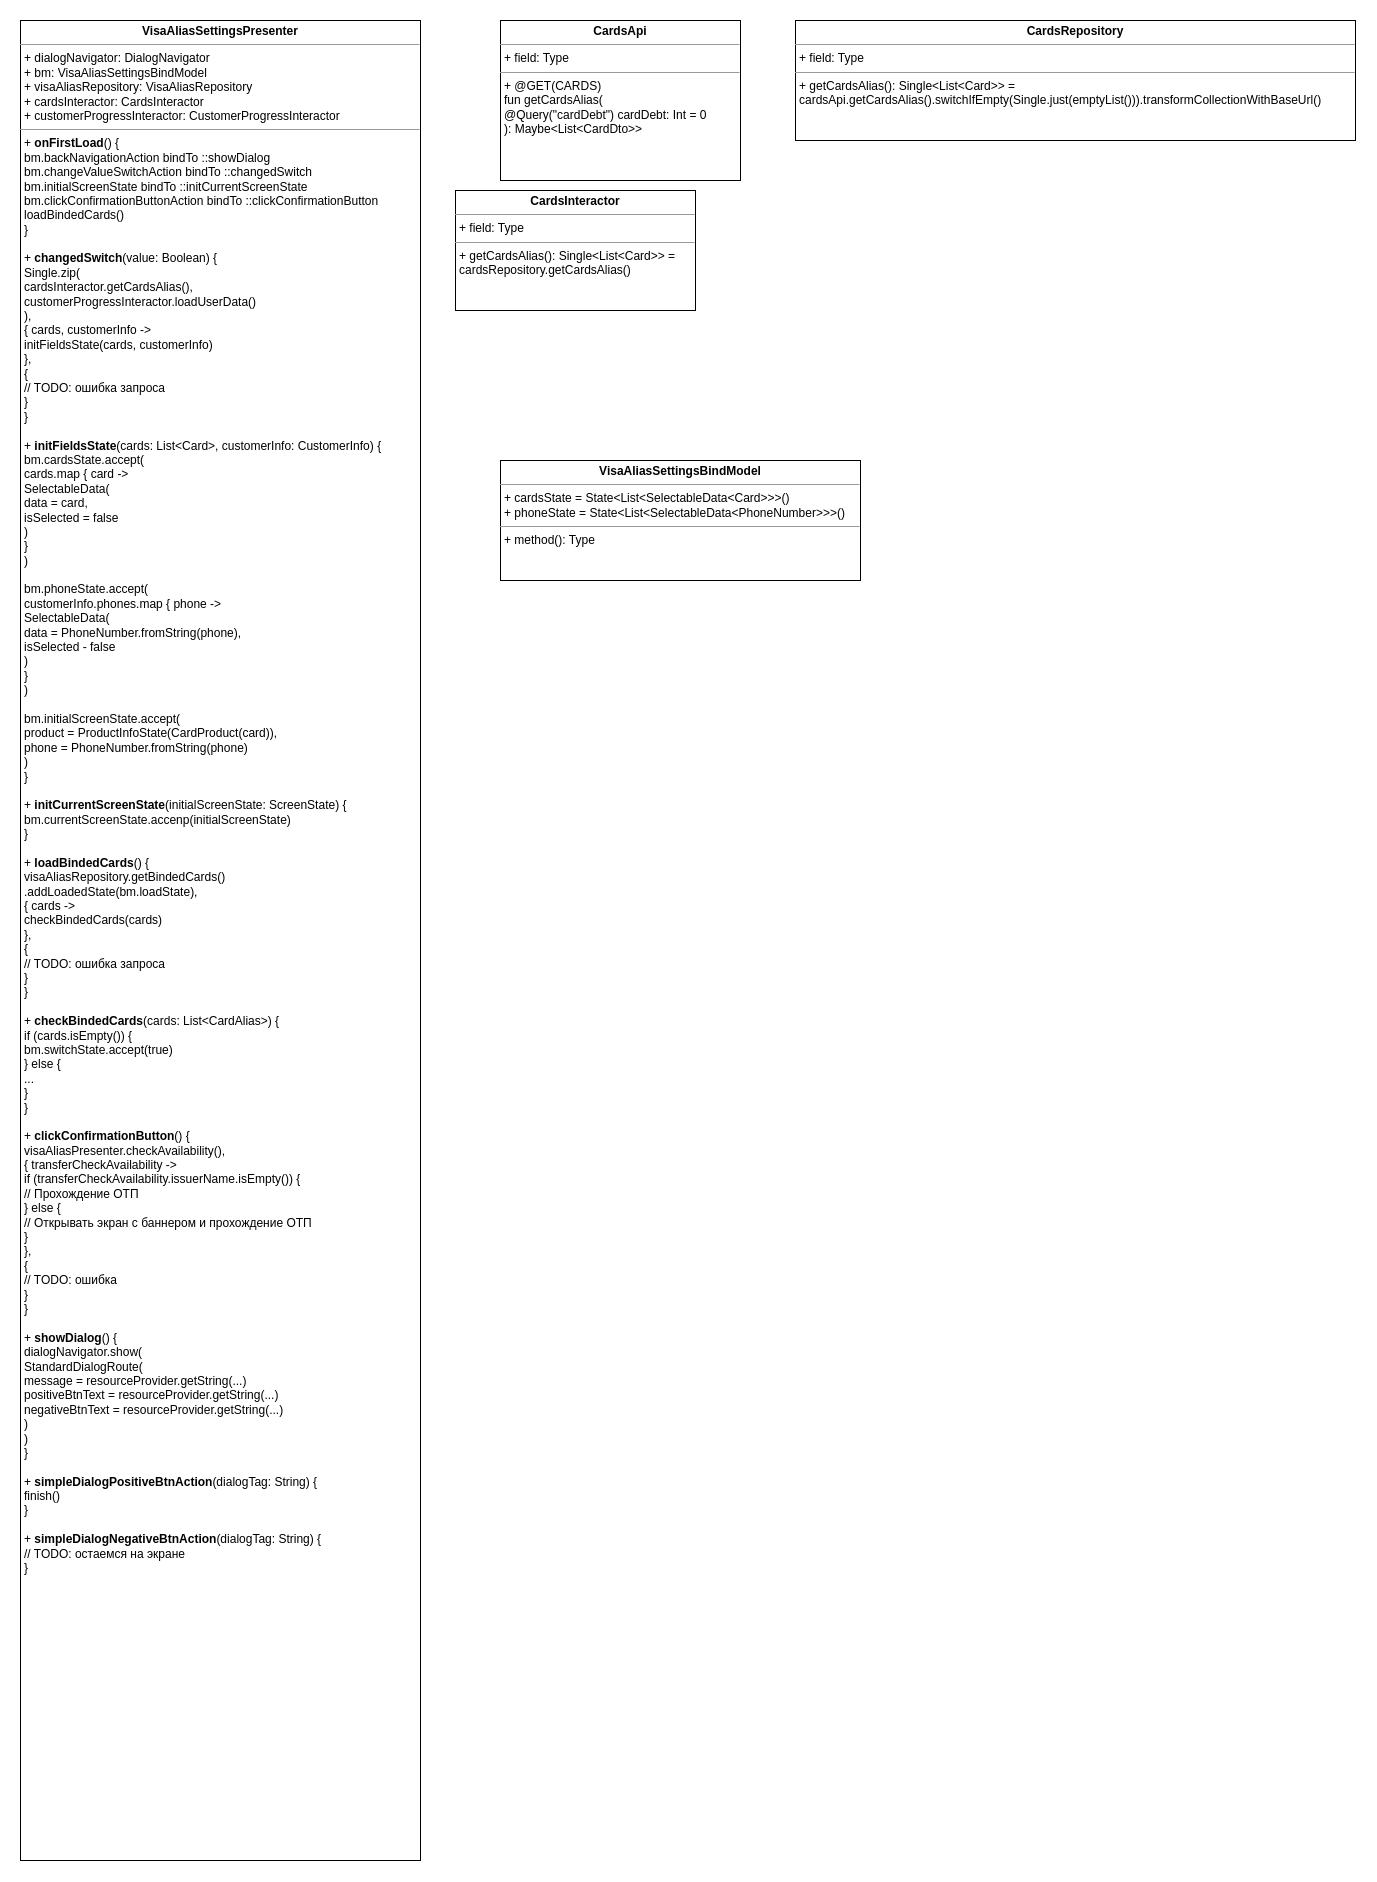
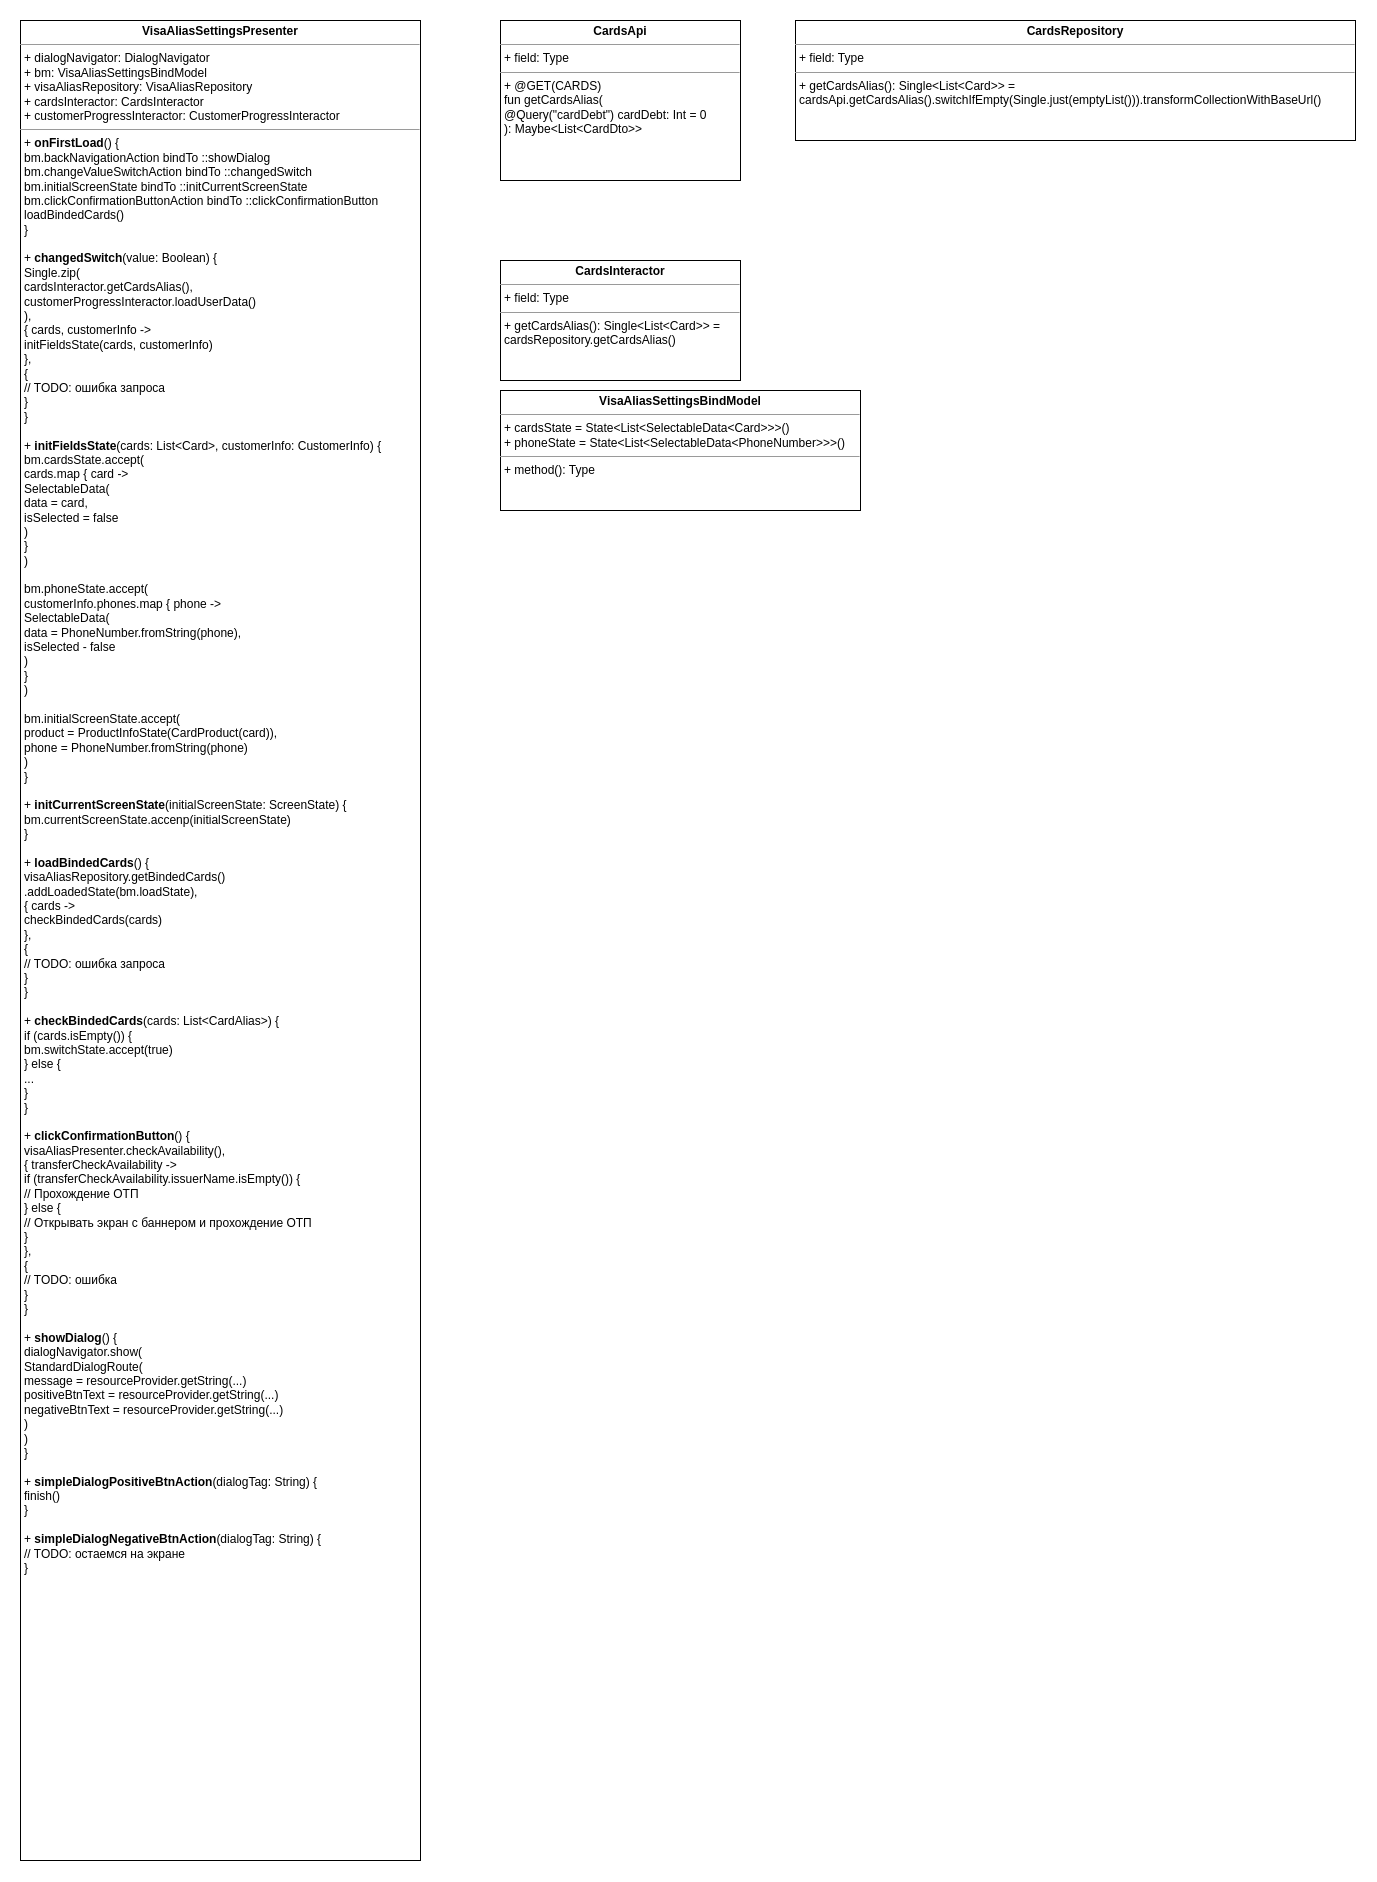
(576, 251) -> (621, 321)
(681, 521) -> (681, 451)
